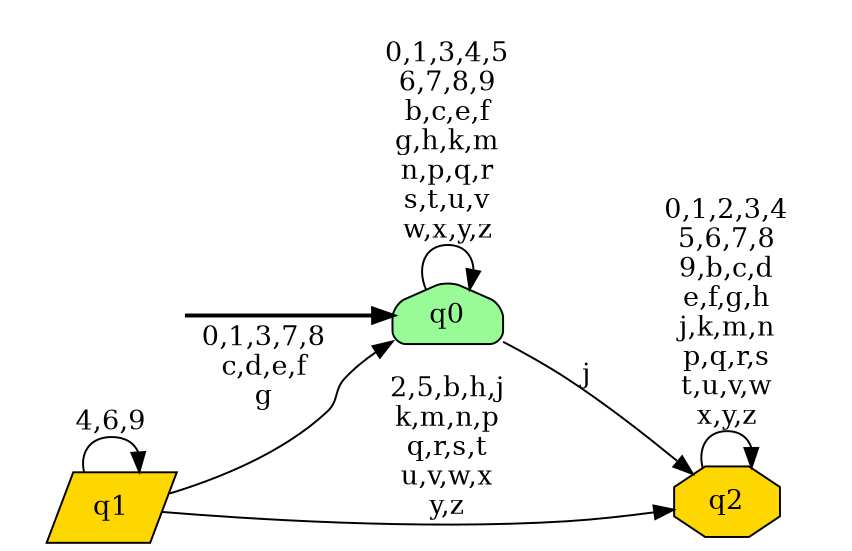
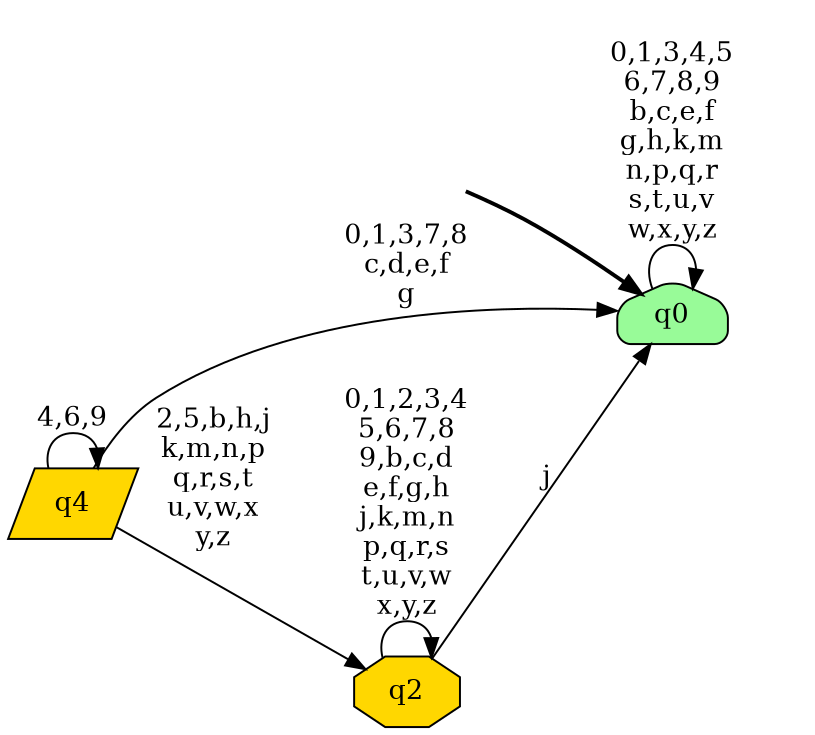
(593, 397) -> (536, 510)
(112, 508) -> (73, 504)
